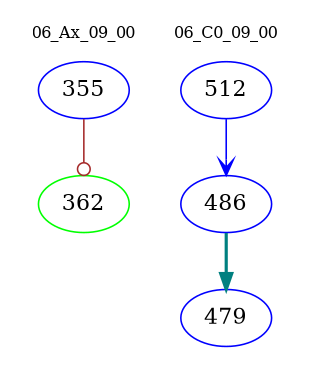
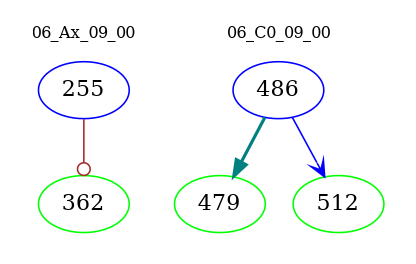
(84, 90) -> (84, 90)
(226, 90) -> (339, 204)
(226, 139) -> (305, 140)
(226, 318) -> (220, 204)
